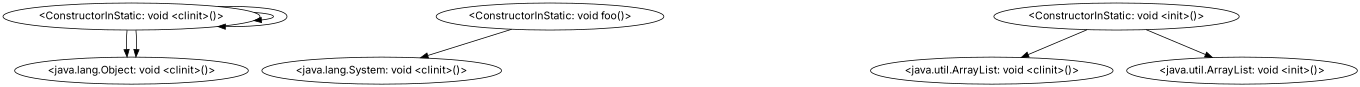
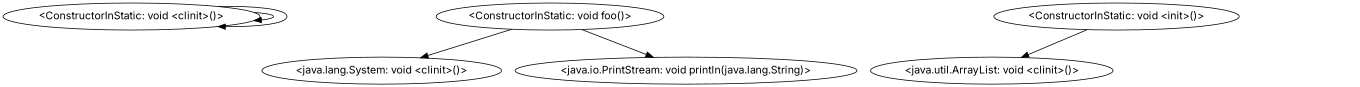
(131, 71) -> none
none -> (686, 71)
(1242, 71) -> none
